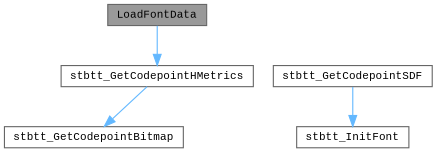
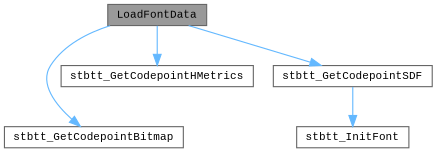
none -> (249, 44)
(130, 103) -> (54, 61)
